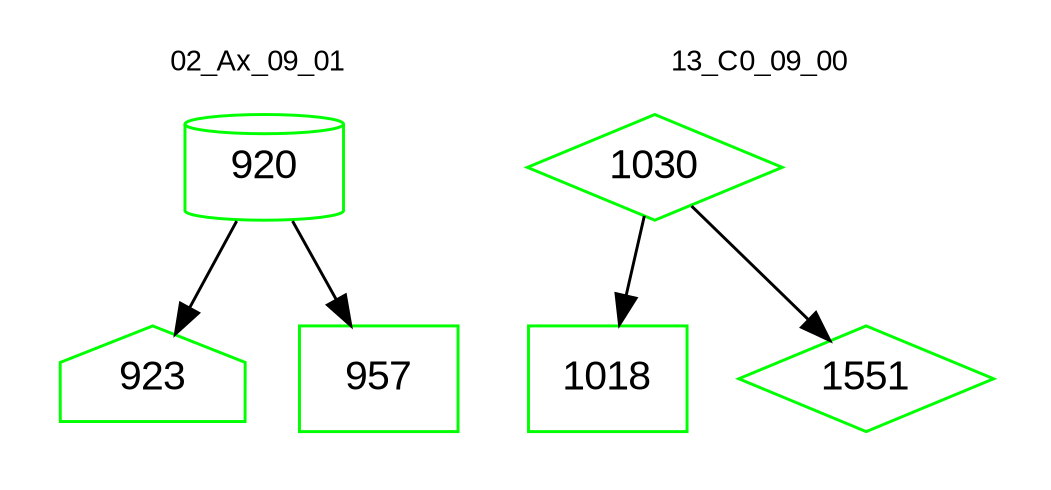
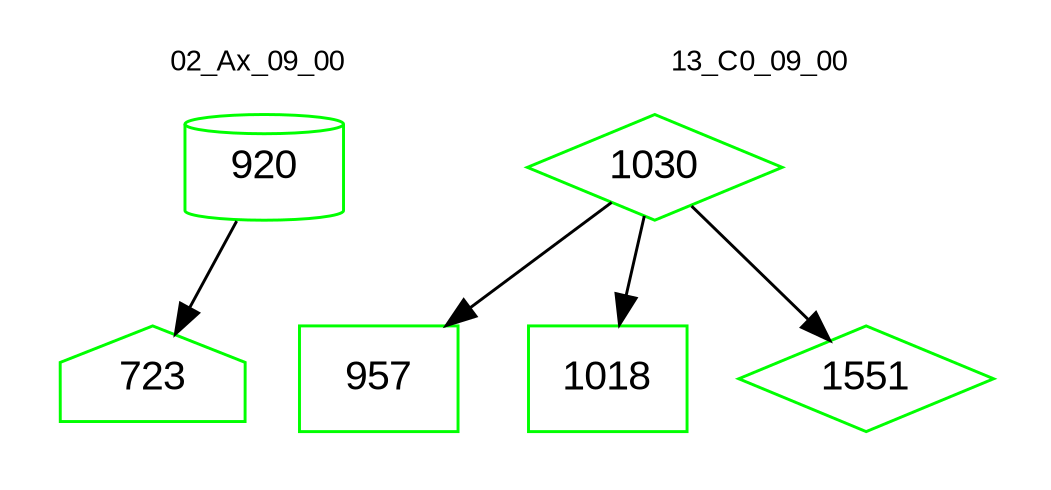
(258, 63) -> (258, 63)
(314, 260) -> (541, 255)
(153, 379) -> (153, 379)
